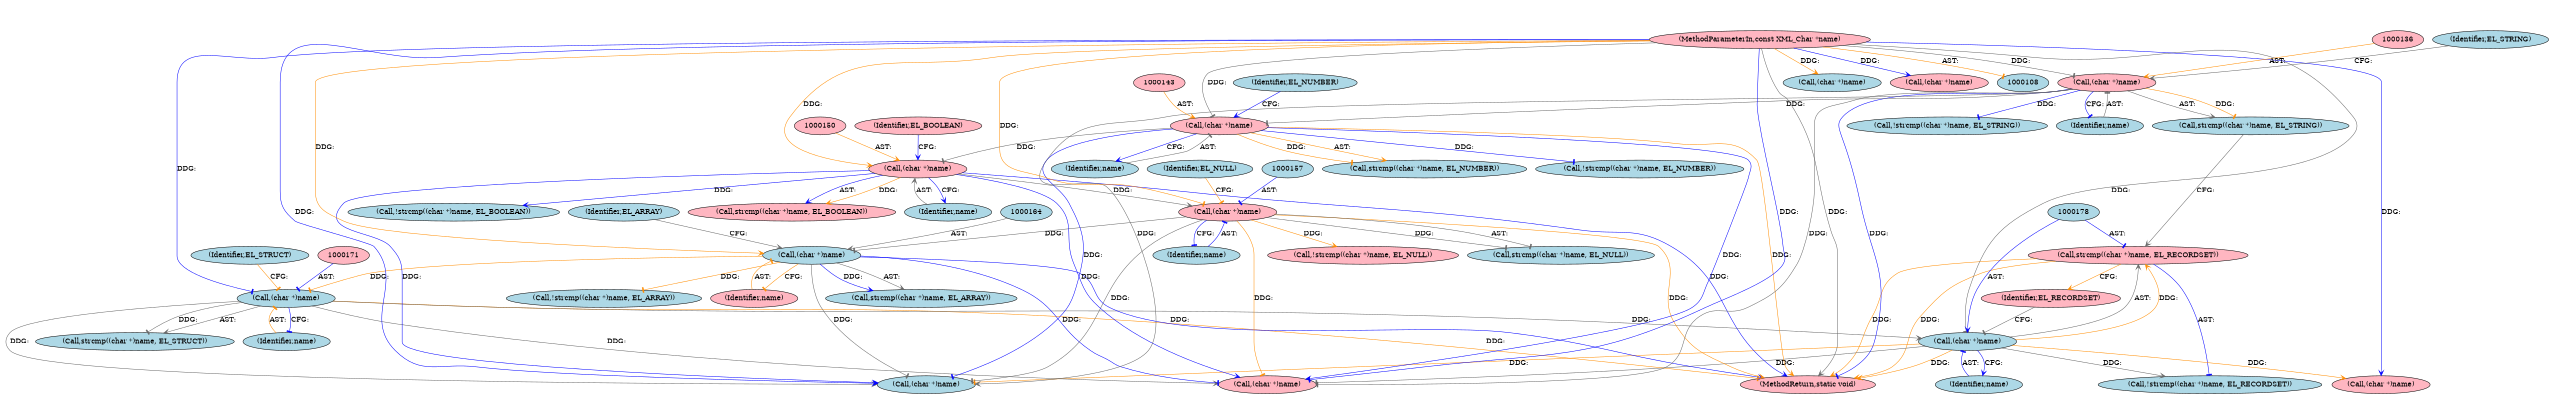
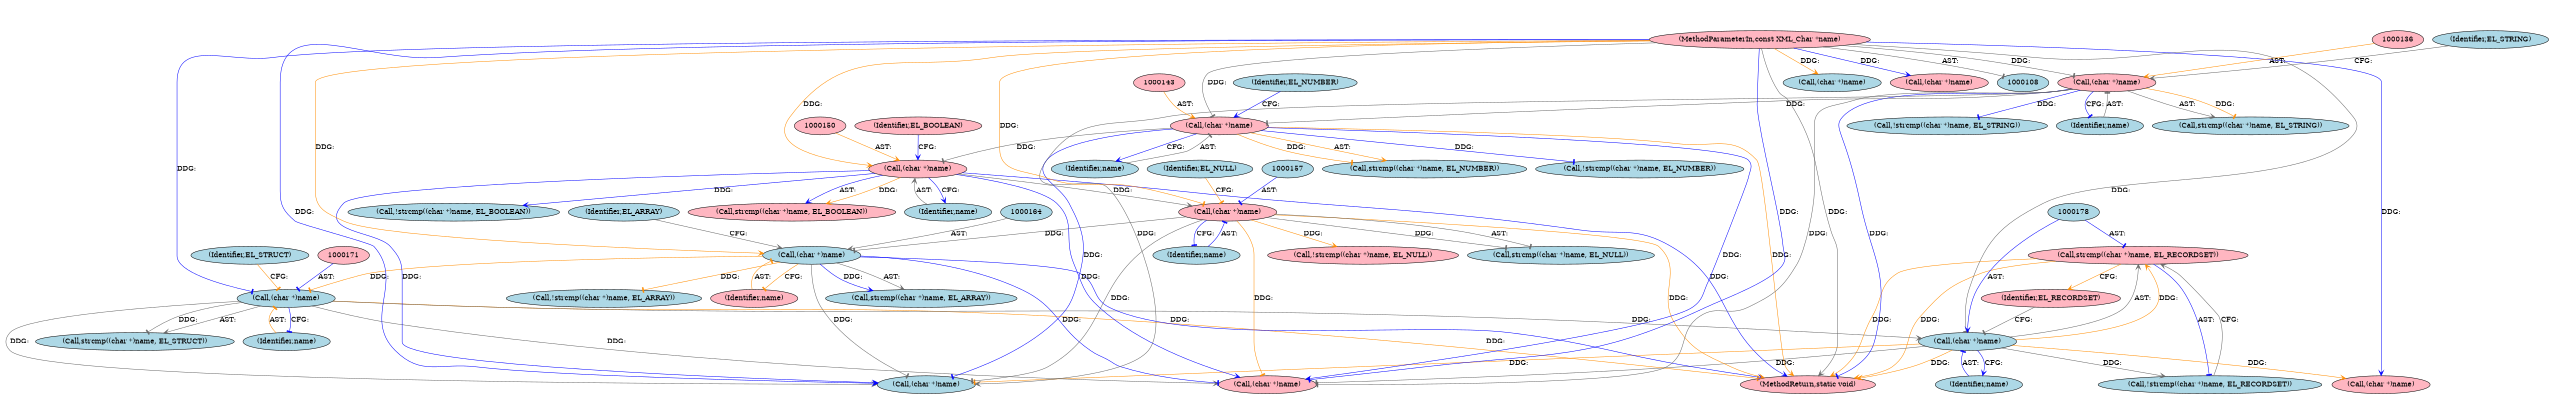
(1913, 59) -> (1913, 59)
(2196, 189) -> (2215, 311)
